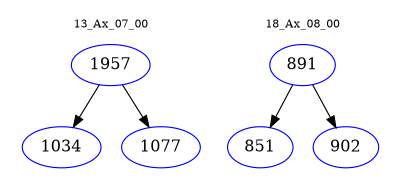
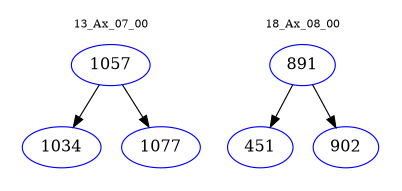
(111, 65) -> (111, 65)
(260, 147) -> (260, 147)
